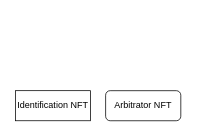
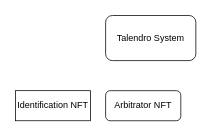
none -> (150, 38)
